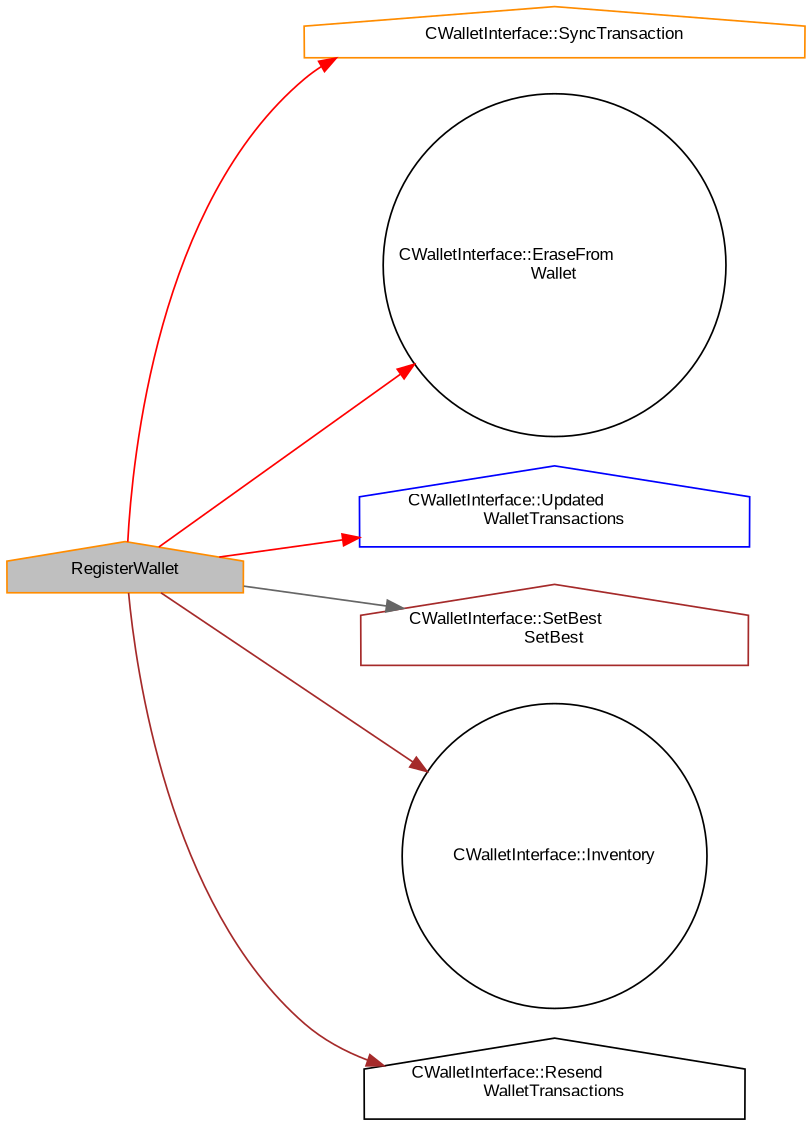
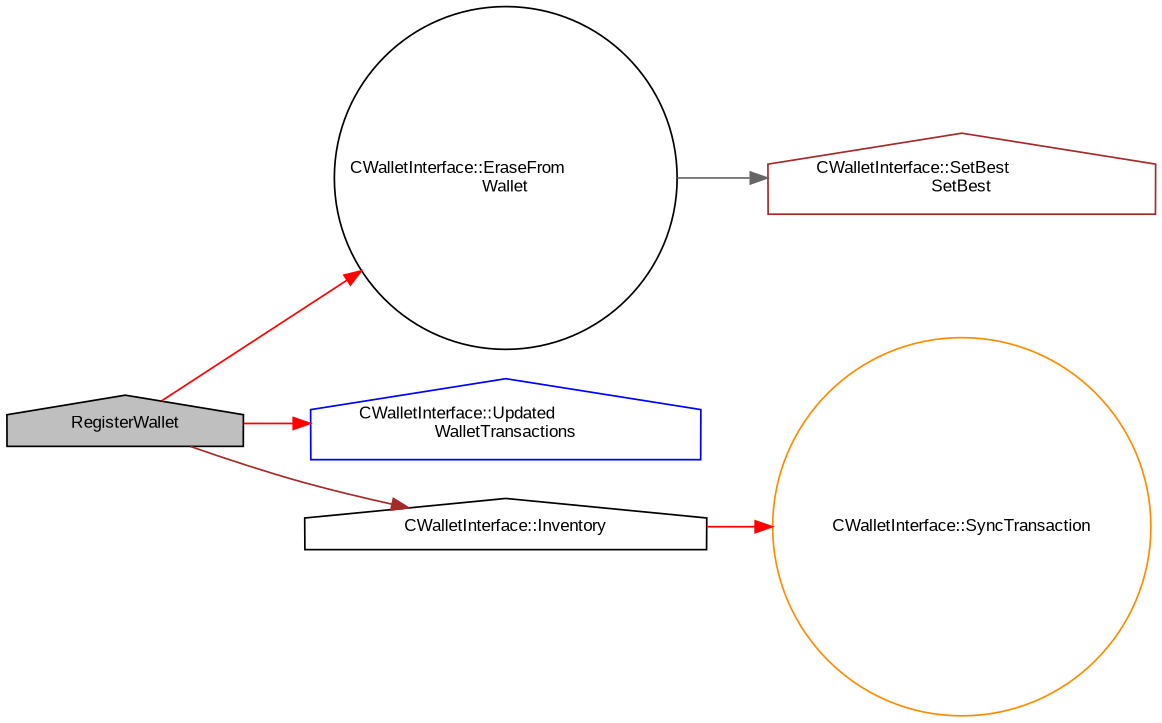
(555, 35) -> (962, 527)
(177, 283) -> (731, 527)
(125, 570) -> (125, 423)
(315, 596) -> (713, 178)
(555, 856) -> (506, 527)
(555, 1083) -> none
